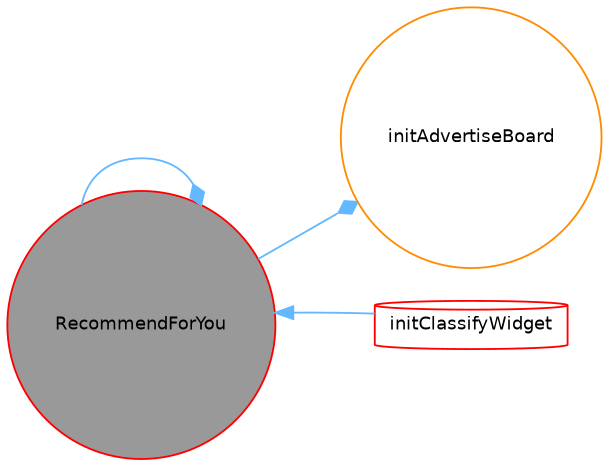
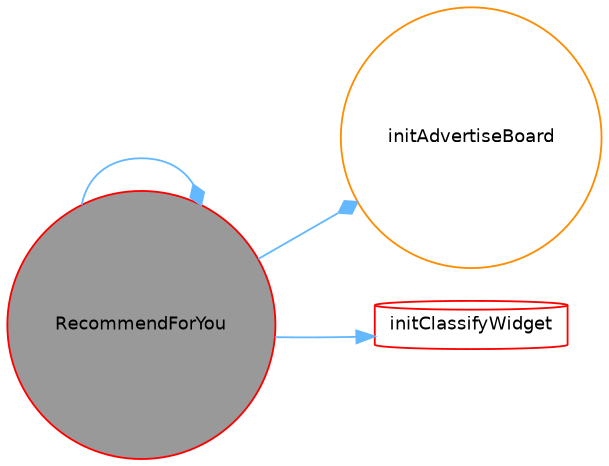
(334, 313) -> (315, 337)
